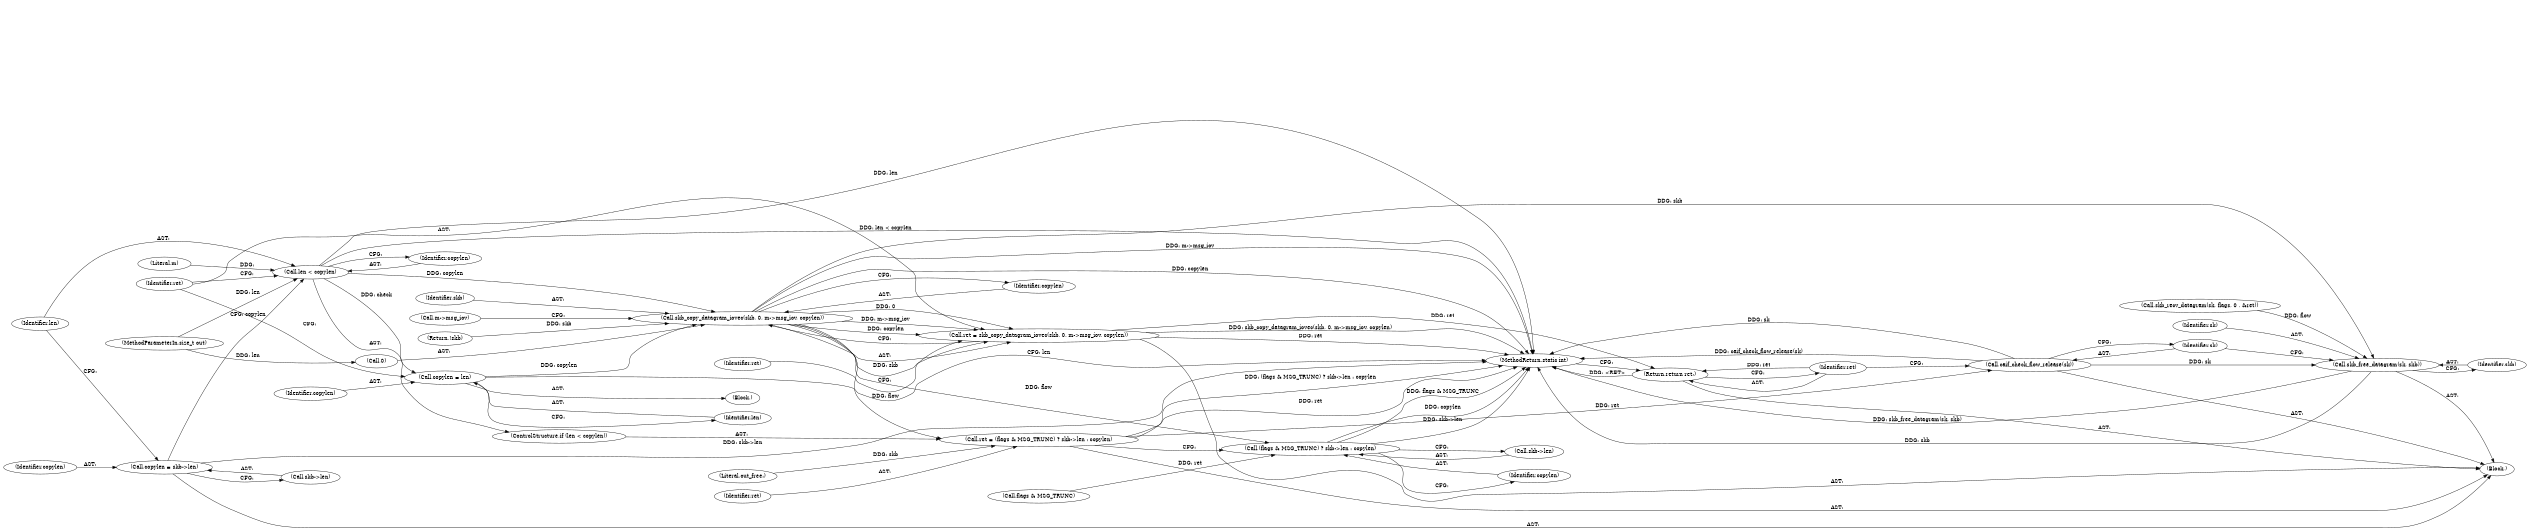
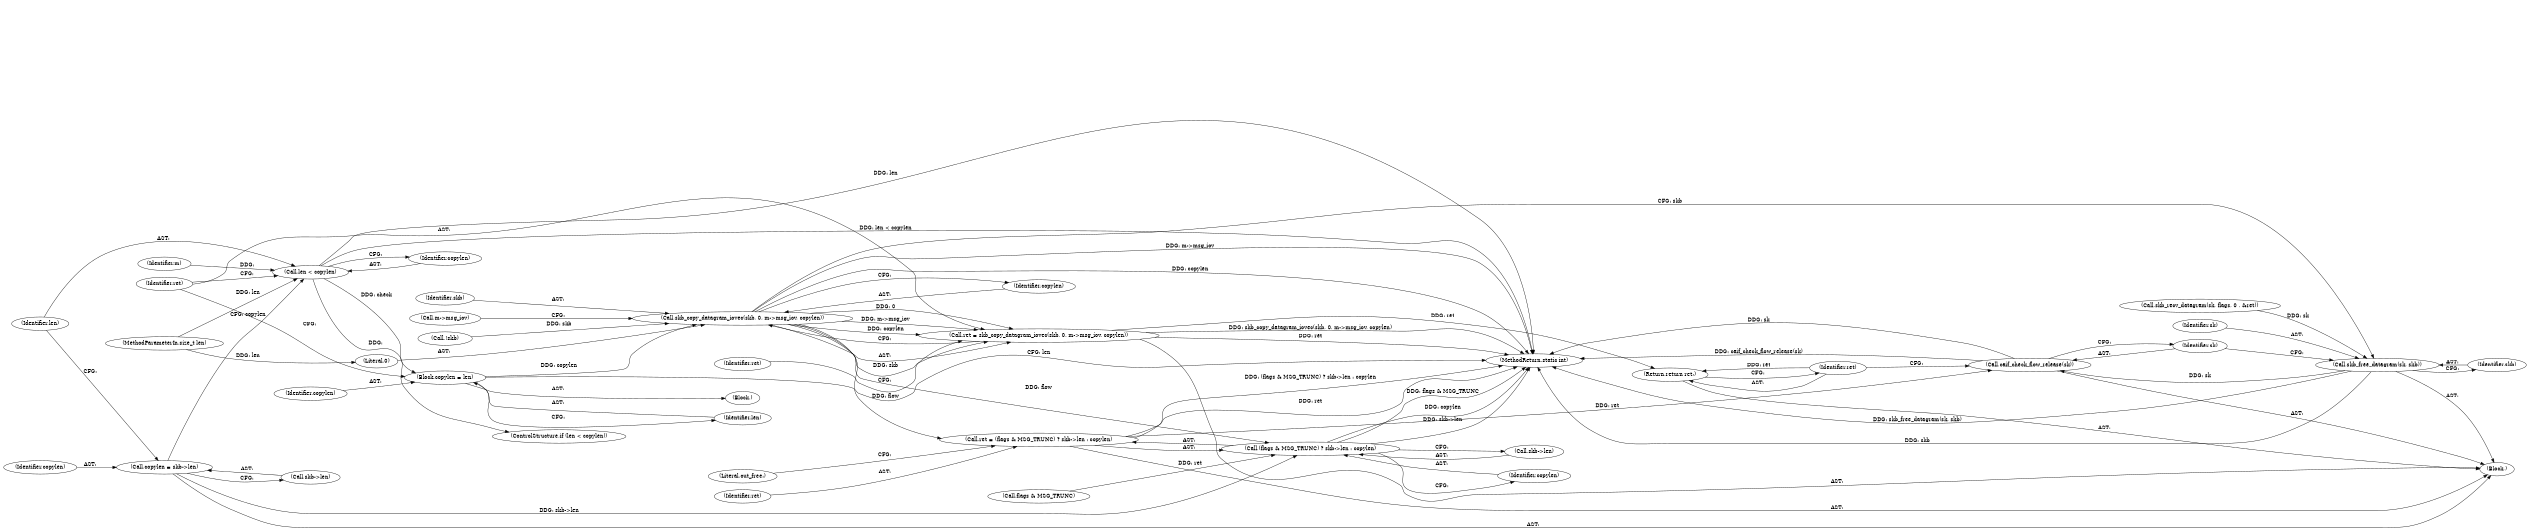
(1670, 201) -> (1670, 201)
(164, 264) -> (164, 264)
(531, 285) -> none
(2298, 316) -> (2298, 316)
(445, 339) -> (445, 339)
(164, 343) -> (164, 343)
(377, 343) -> (377, 343)
(377, 361) -> (377, 361)
(2201, 365) -> (2205, 383)
(1606, 367) -> none
(1594, 376) -> none
(445, 378) -> (445, 378)
(781, 438) -> (1185, 444)
(852, 446) -> (736, 514)
(1190, 447) -> (1190, 447)
(886, 455) -> (886, 455)
